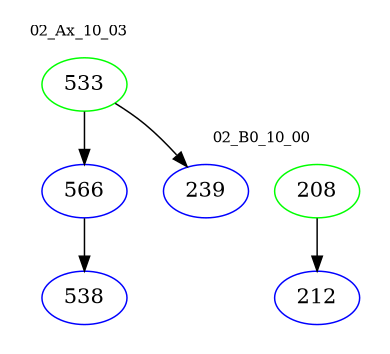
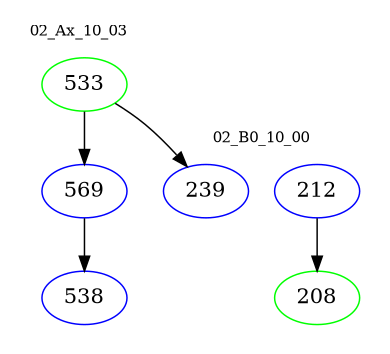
(84, 191) -> (84, 191)
(317, 237) -> (317, 237)
